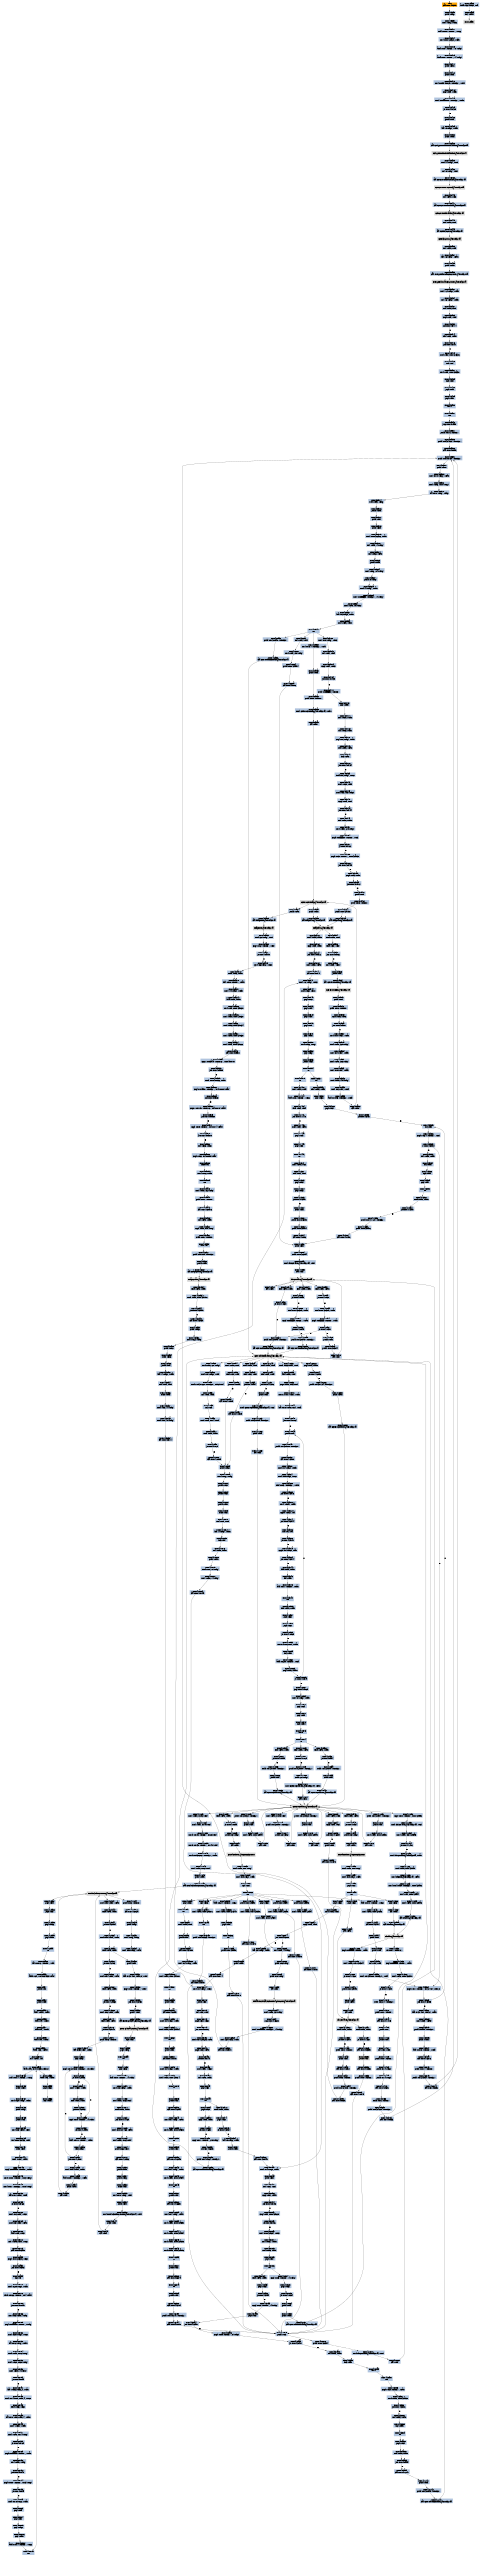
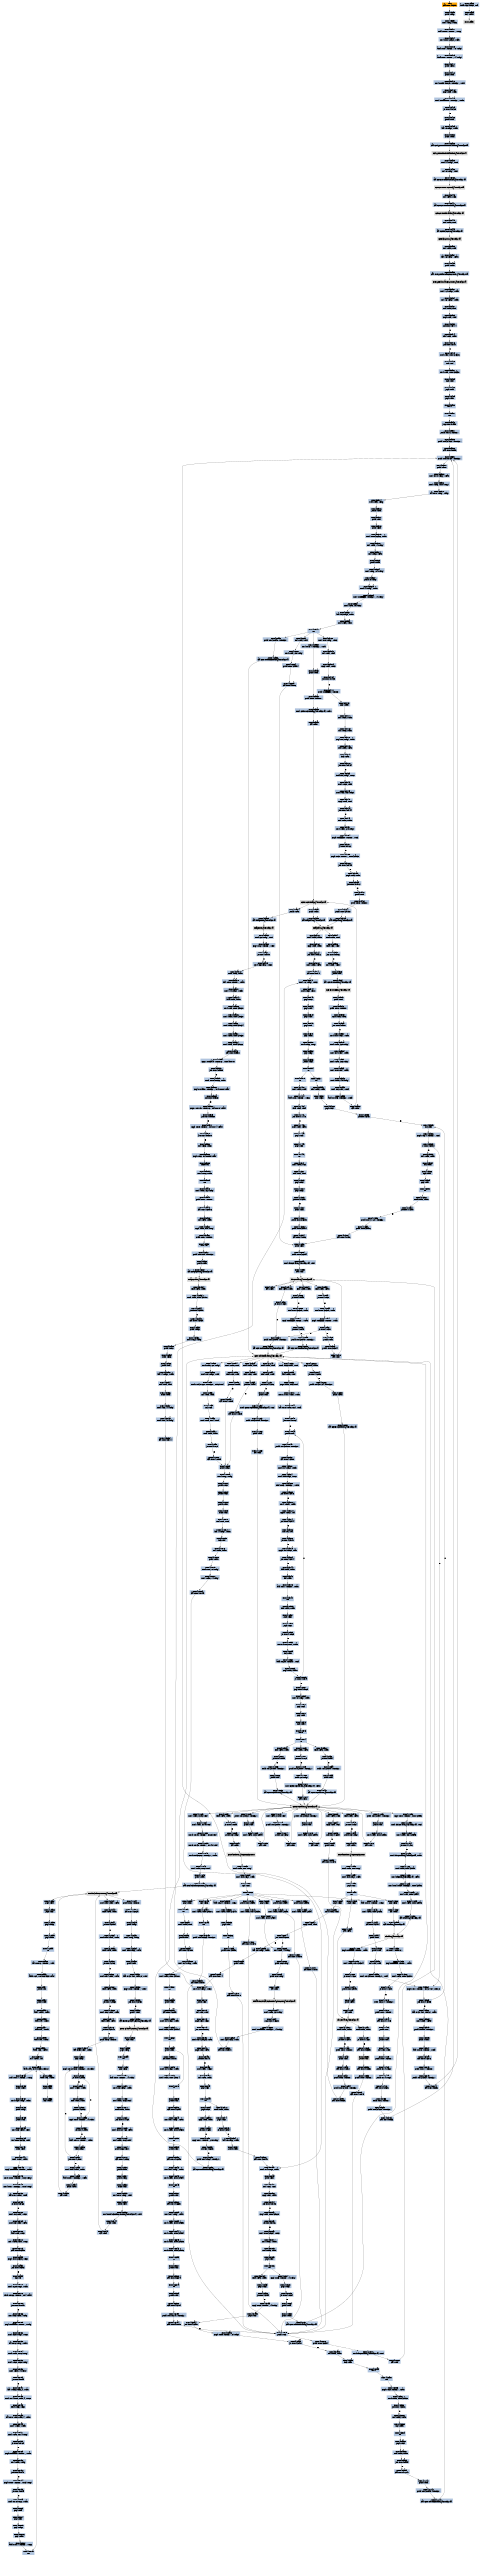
(120, 1956) -> (132, 1955)
(171, 2081) -> (184, 2066)
